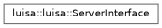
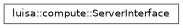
(81, 14) -> (91, 14)
